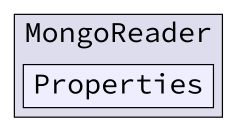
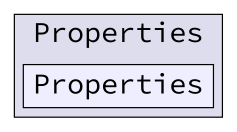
(118, 35) -> (118, 35)
